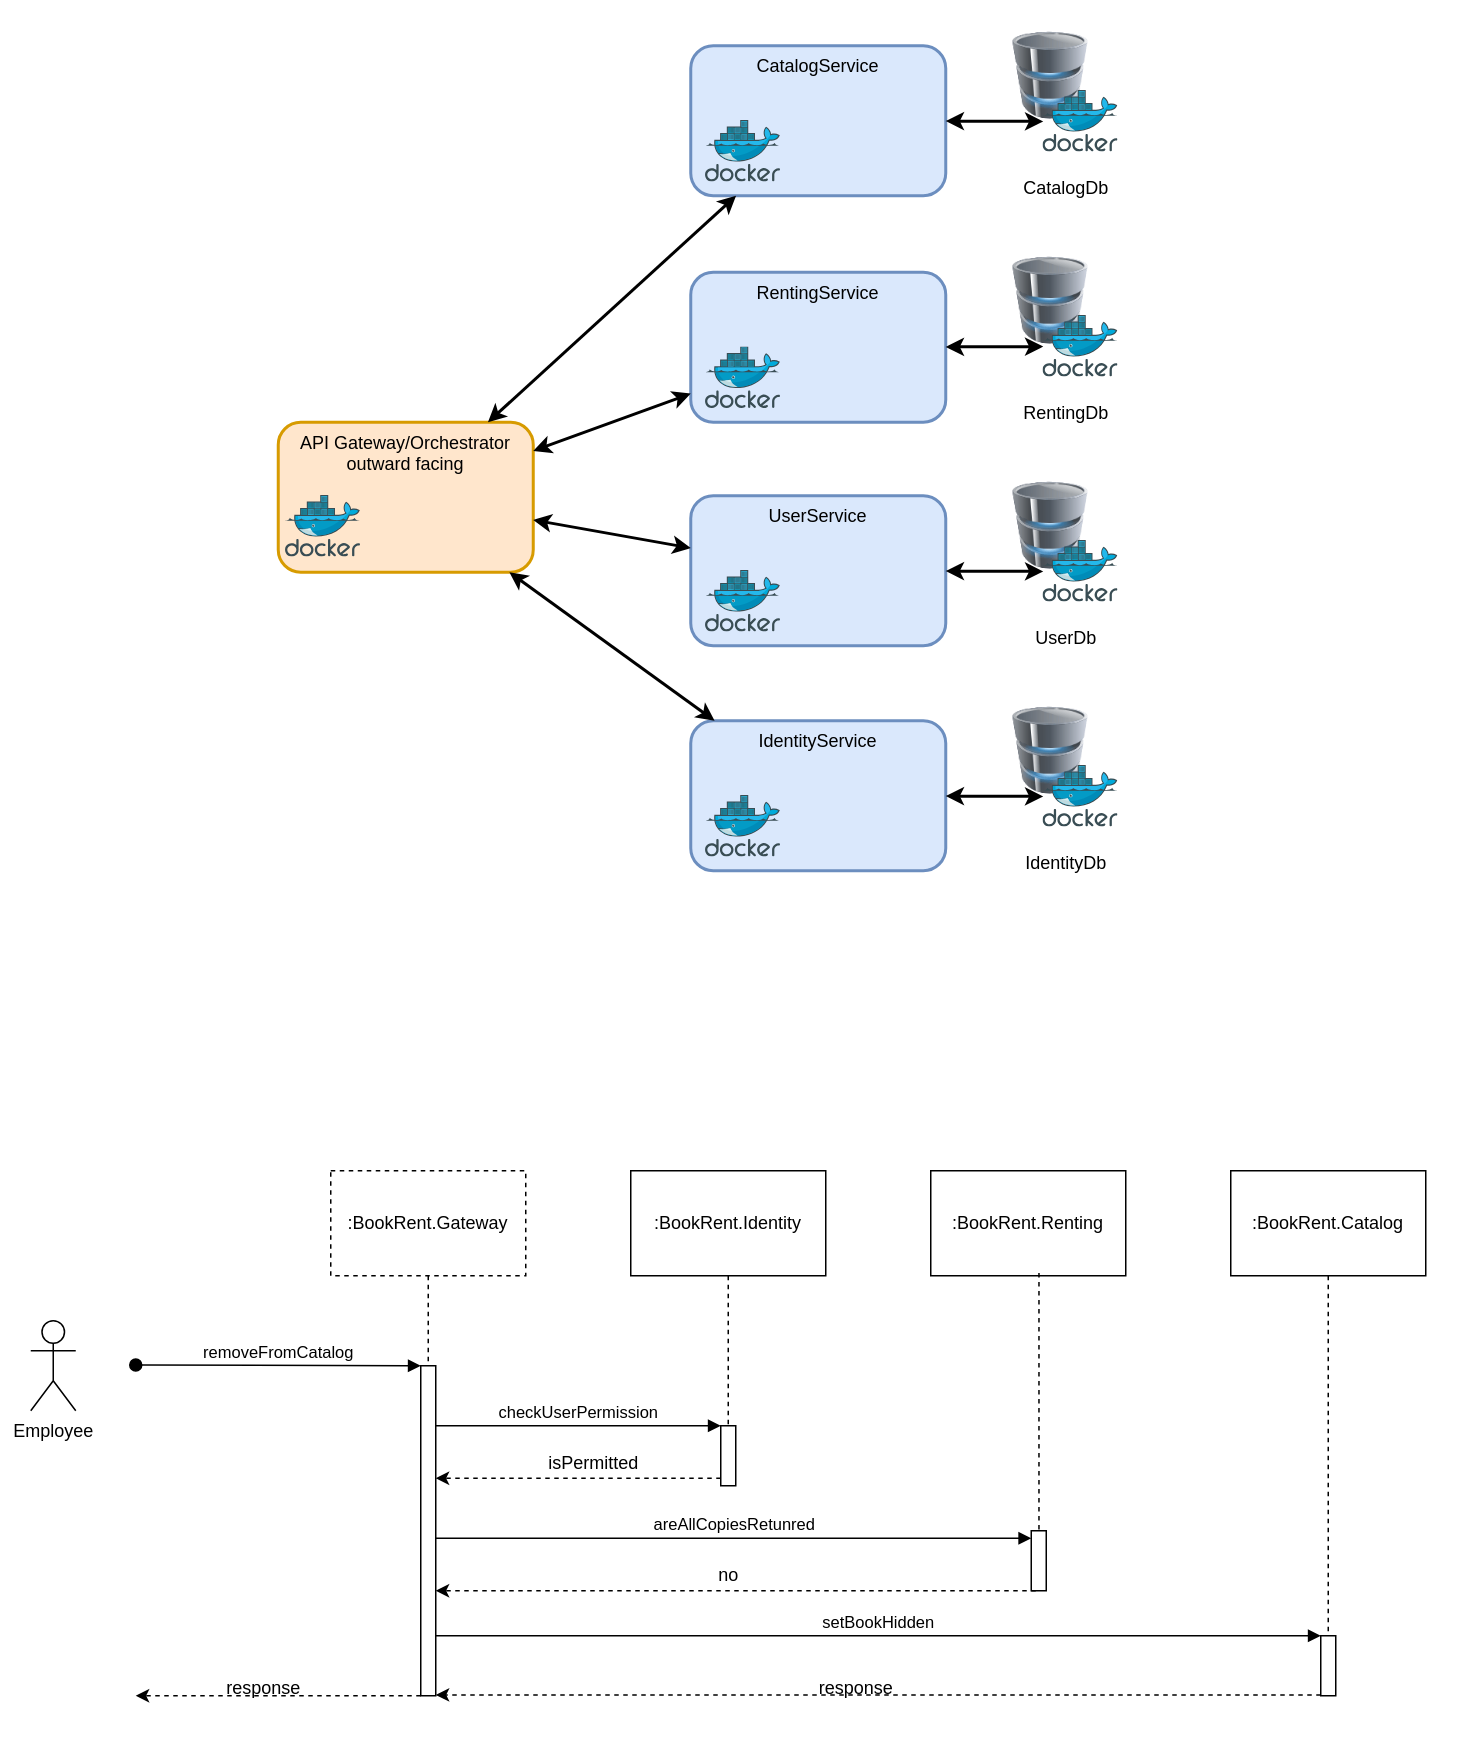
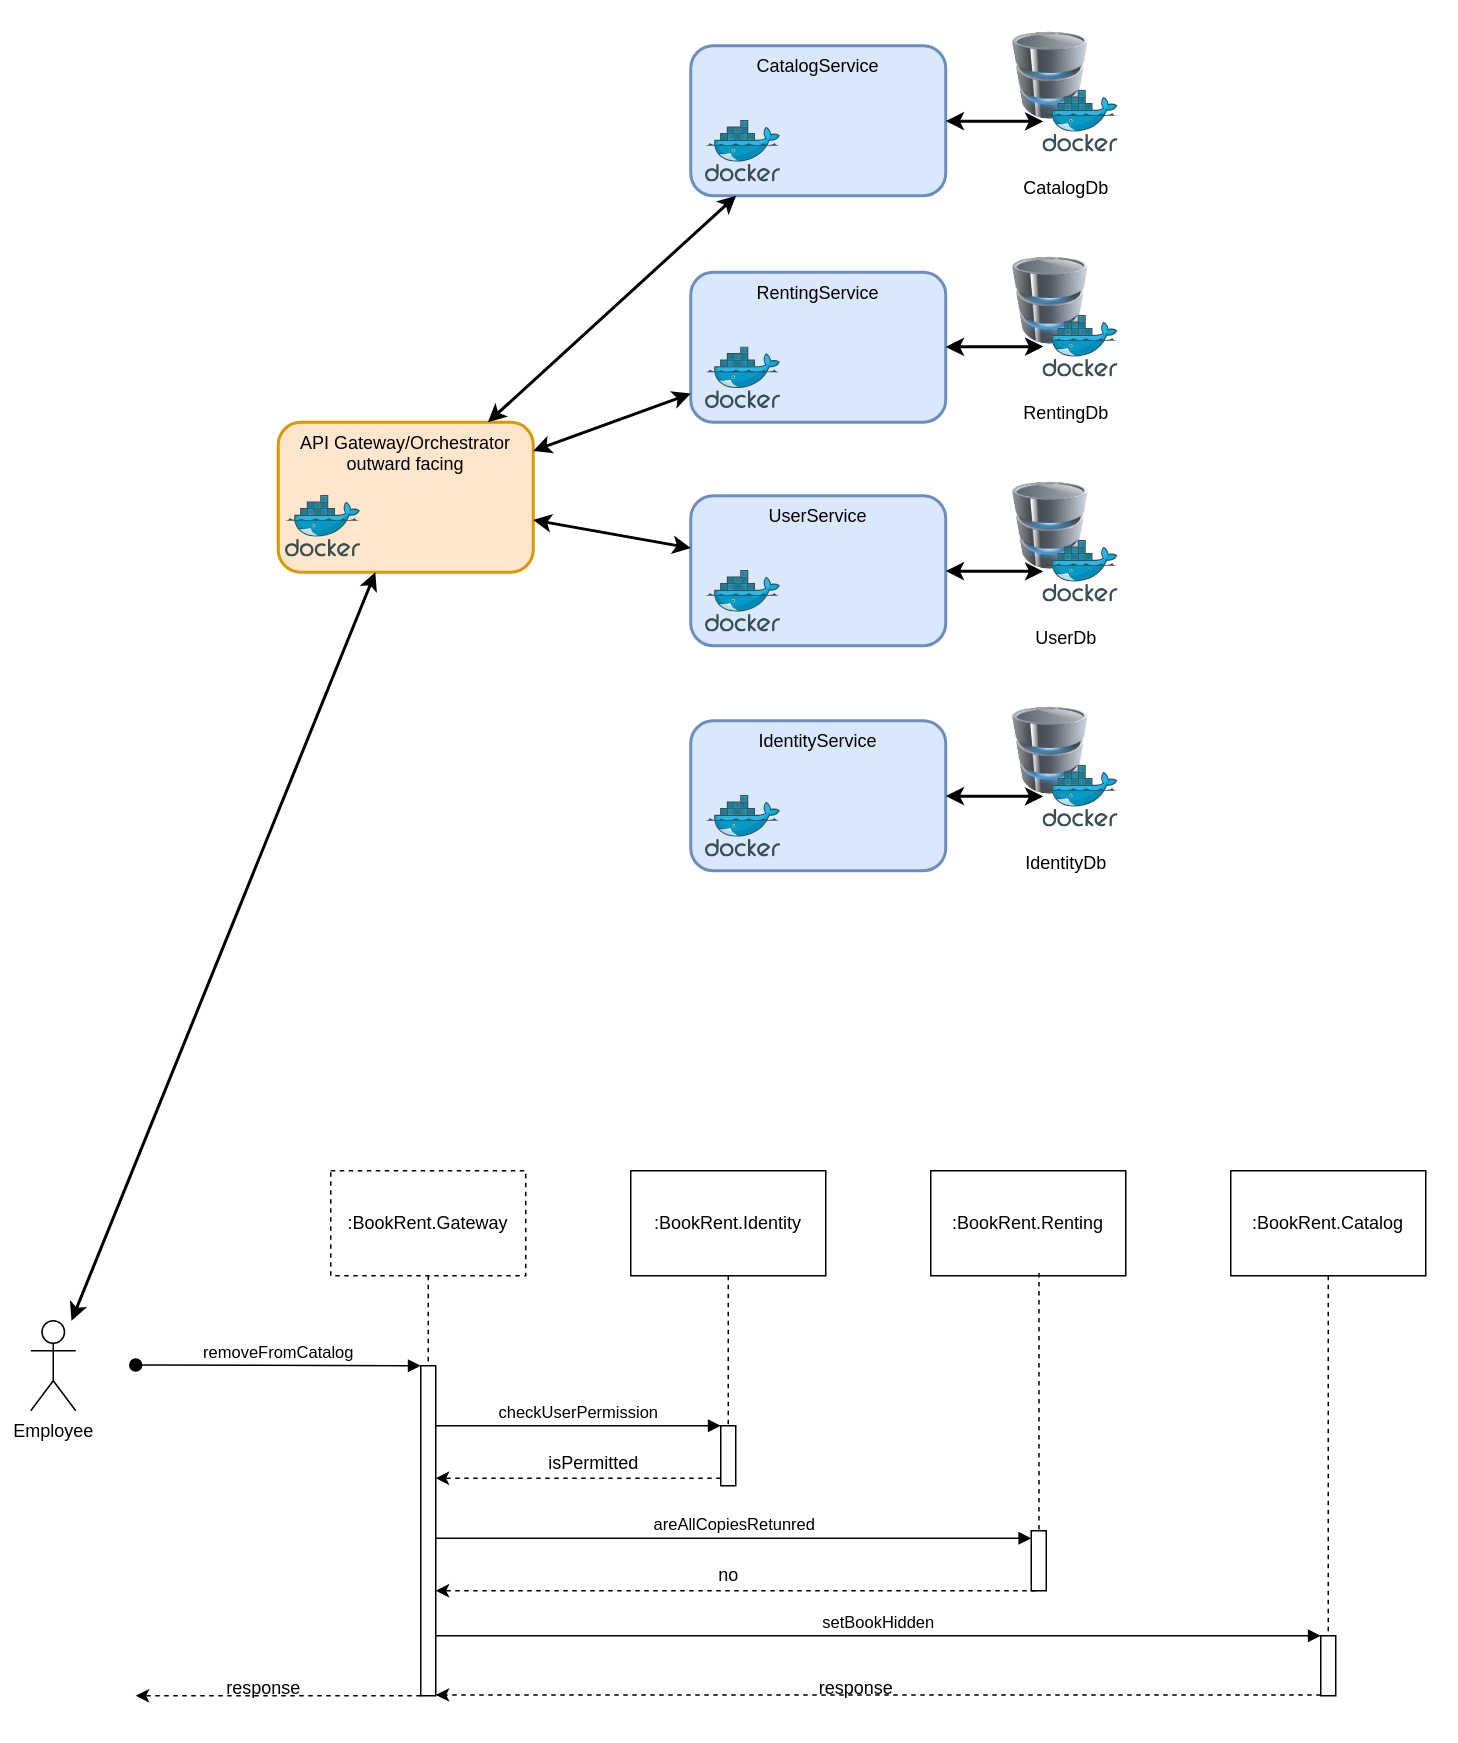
(612, 647) -> (224, 946)
